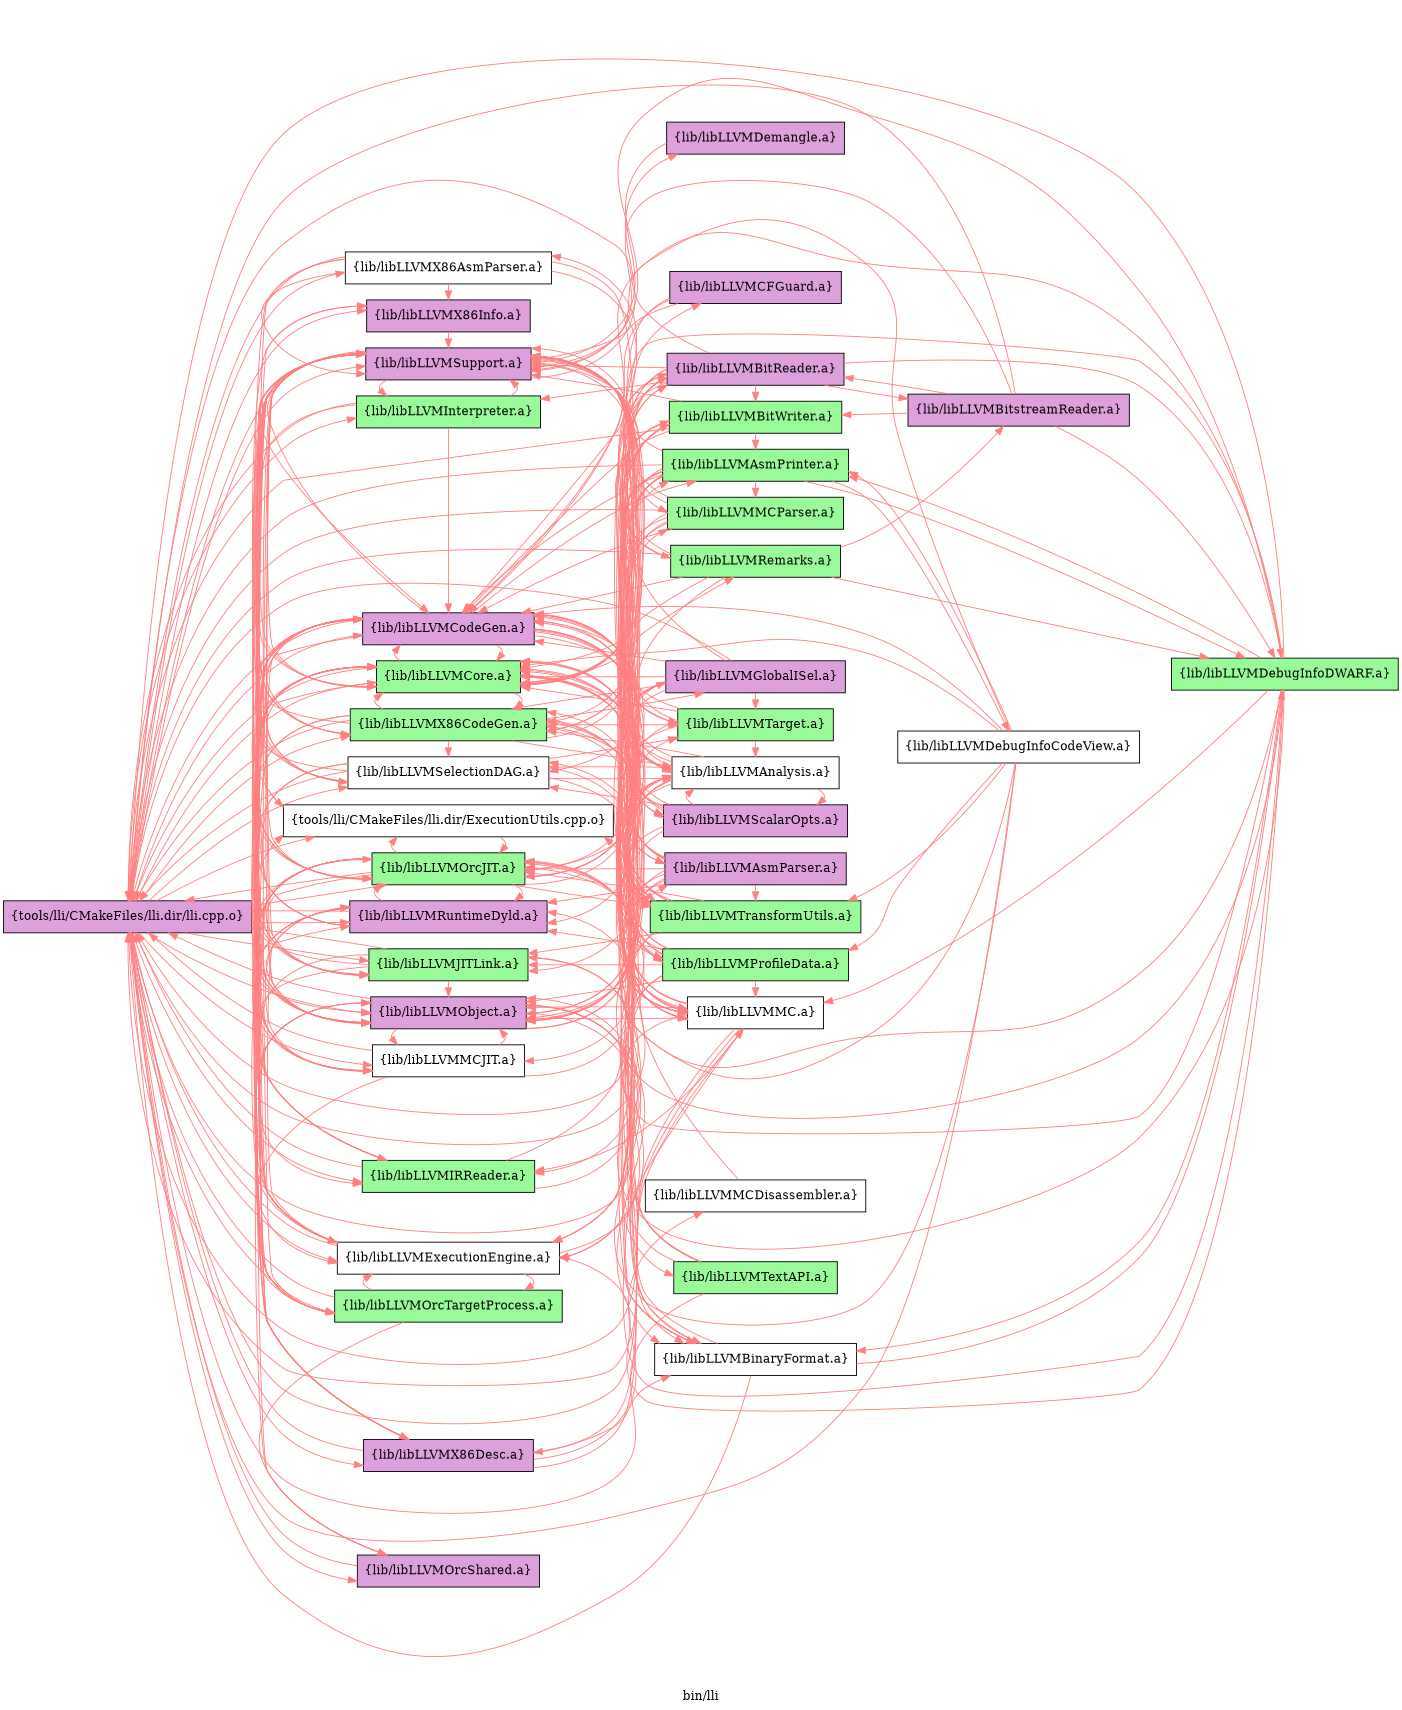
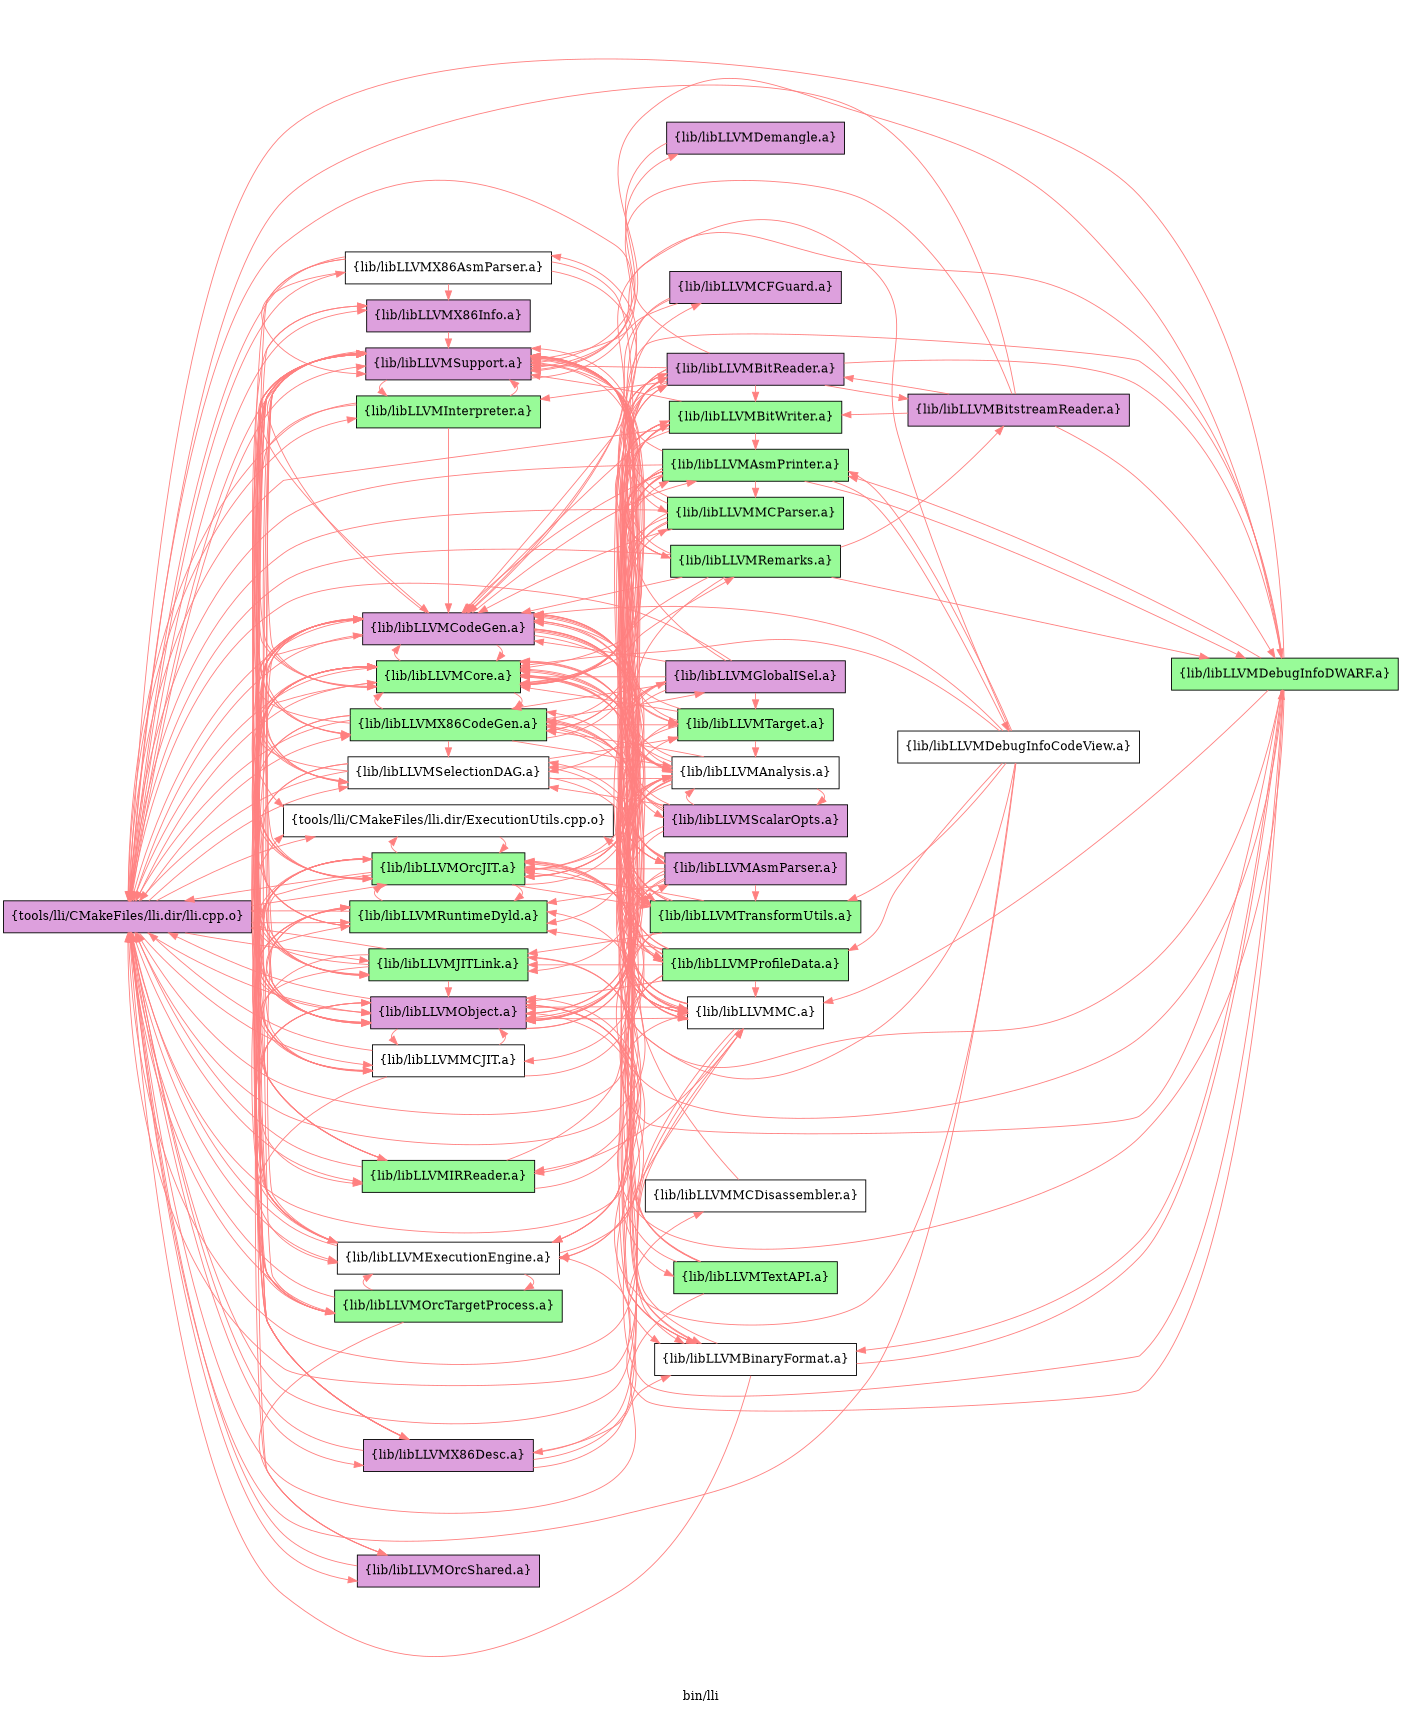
(259, 553) -> none
(621, 589) -> (620, 613)
(448, 917) -> (448, 917)
